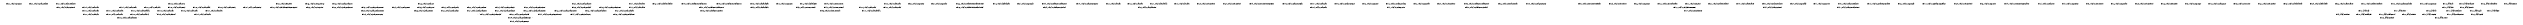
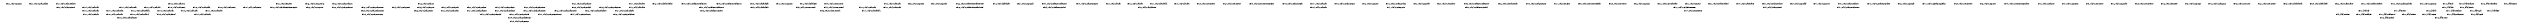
none -> (1562, 4)
